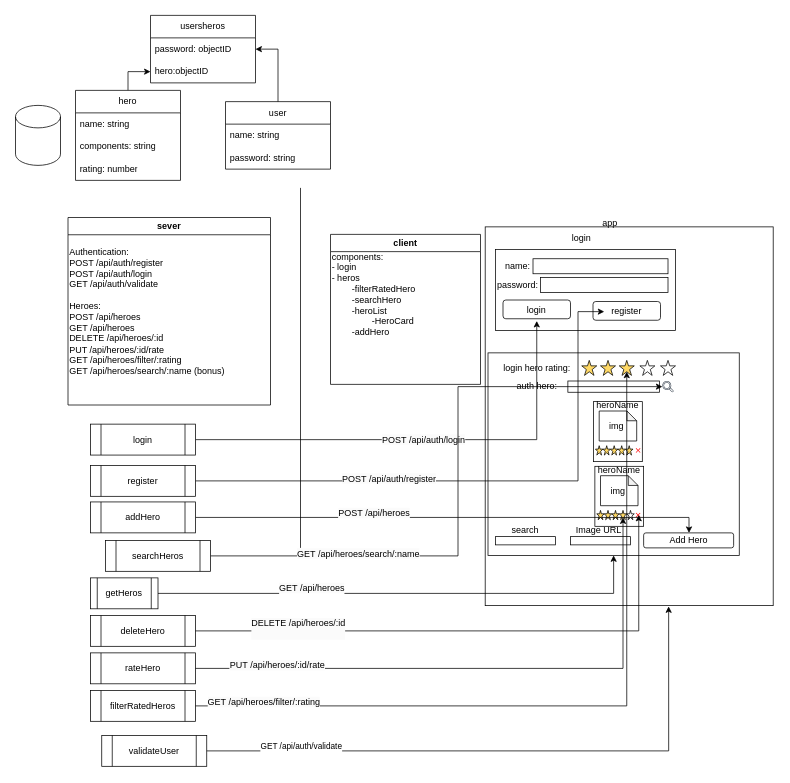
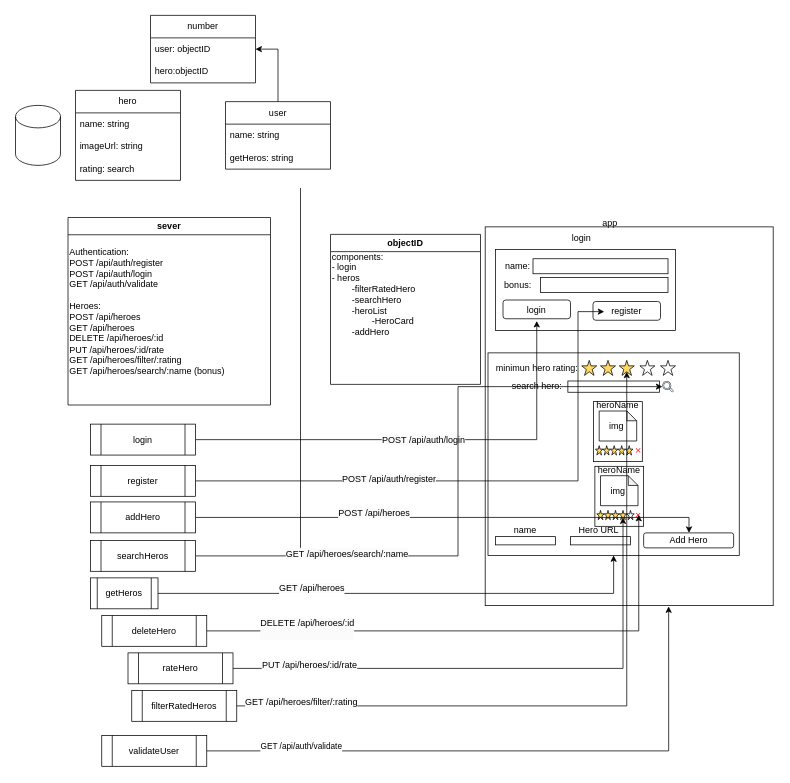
(203, 27) -> (203, 27)
(198, 49) -> (188, 49)
(136, 72) -> none
(122, 147) -> (114, 147)
(267, 158) -> (267, 158)
(112, 169) -> (112, 169)
(405, 243) -> (405, 243)
(518, 285) -> (518, 285)
(537, 368) -> (537, 368)
(537, 387) -> (537, 387)
(525, 531) -> (525, 531)
(599, 531) -> (599, 531)
(158, 556) -> (143, 556)
(143, 631) -> (154, 631)
(143, 668) -> (180, 668)
(143, 706) -> (184, 706)
